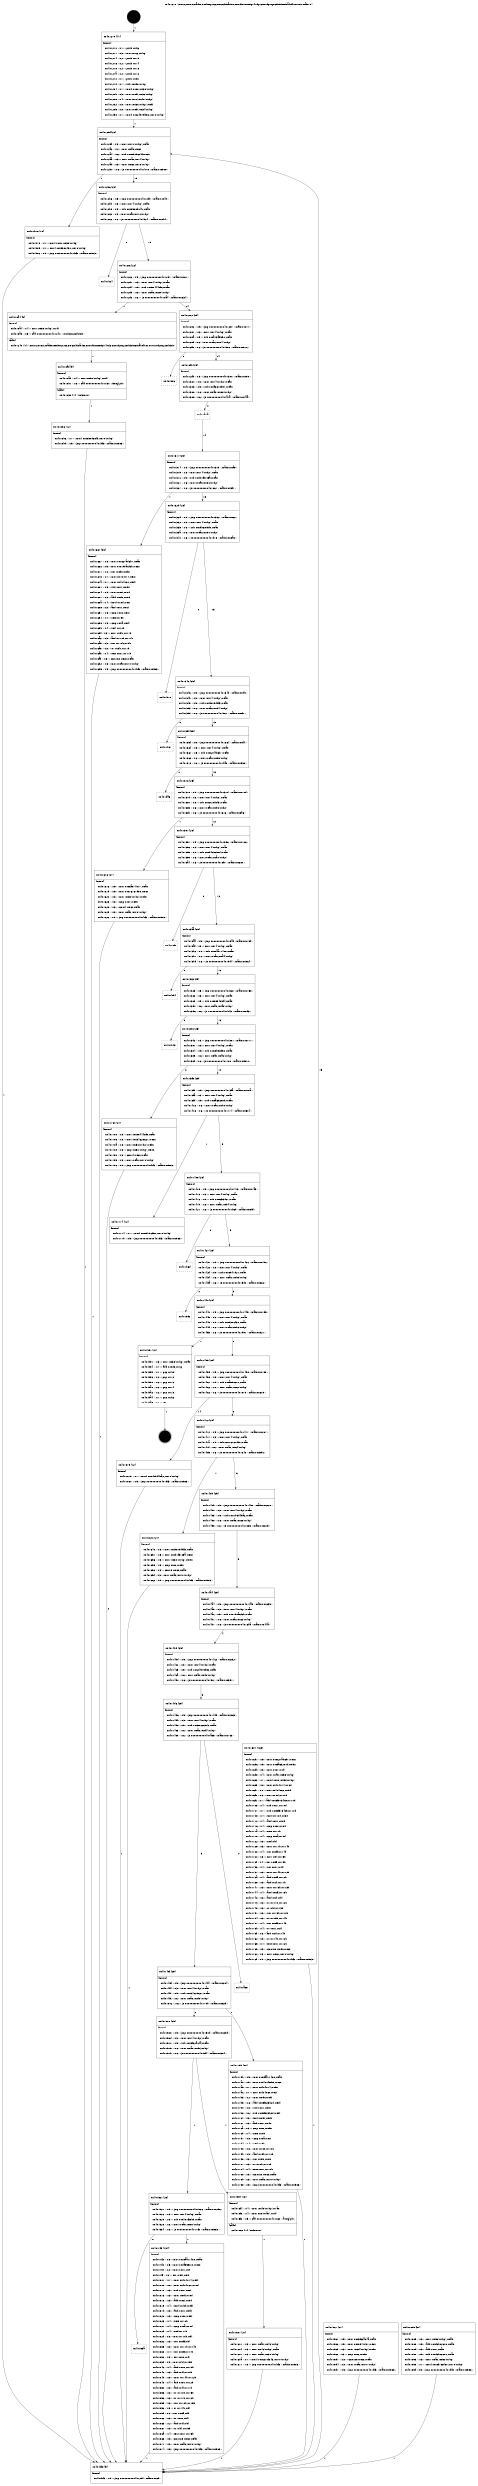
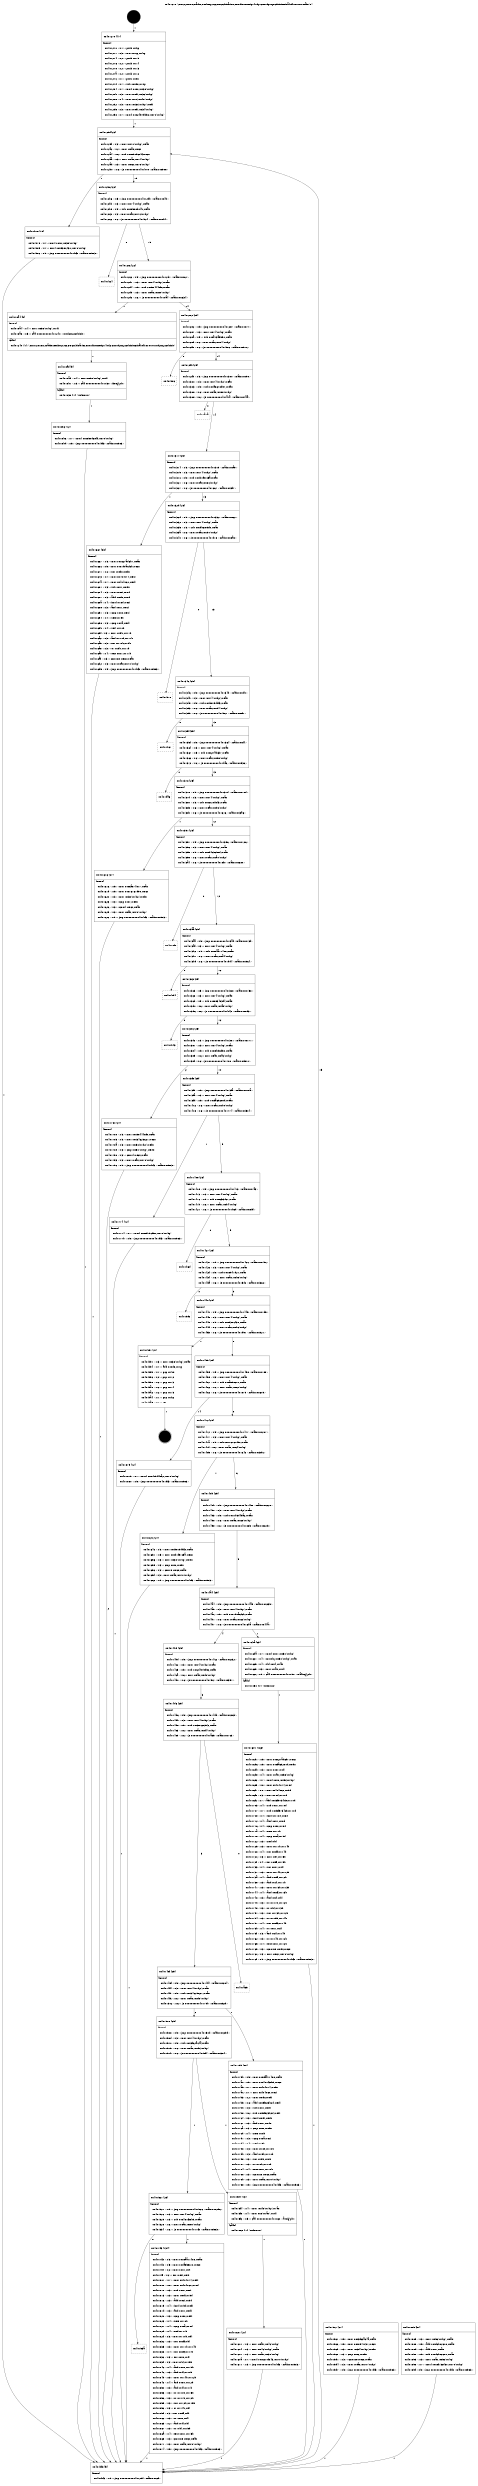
(202, 435) -> (211, 426)
none -> (278, 1664)
none -> (114, 1850)
